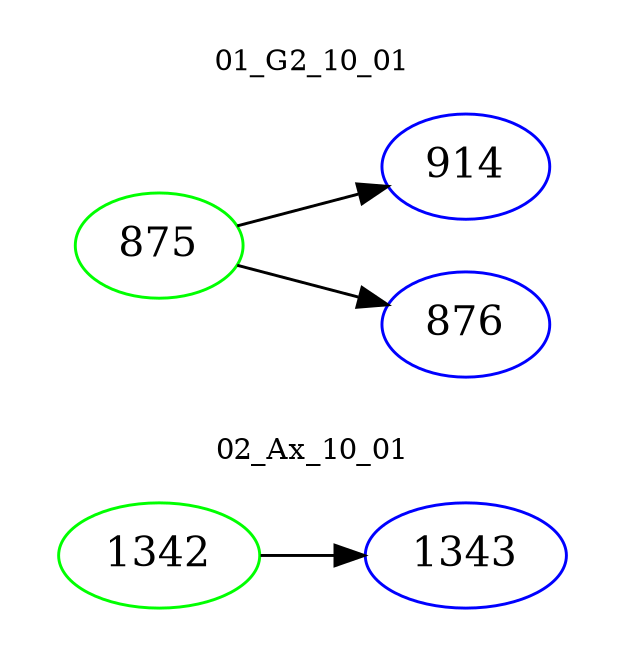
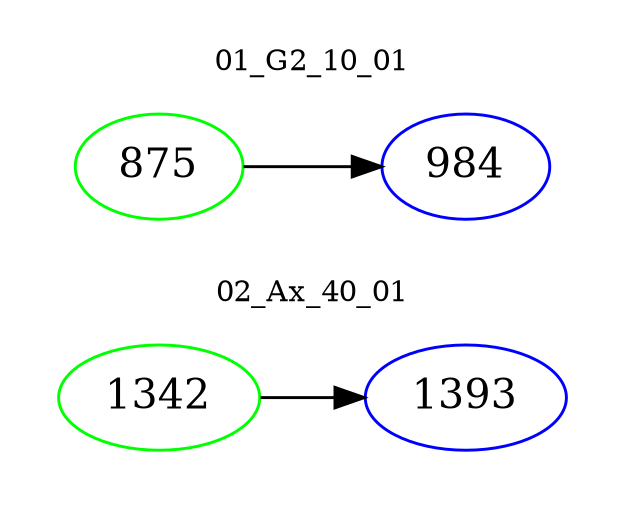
(466, 167) -> (466, 167)
(466, 325) -> none
(313, 452) -> (313, 294)
(466, 555) -> (466, 398)
